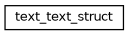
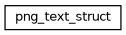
(64, 18) -> (63, 18)
